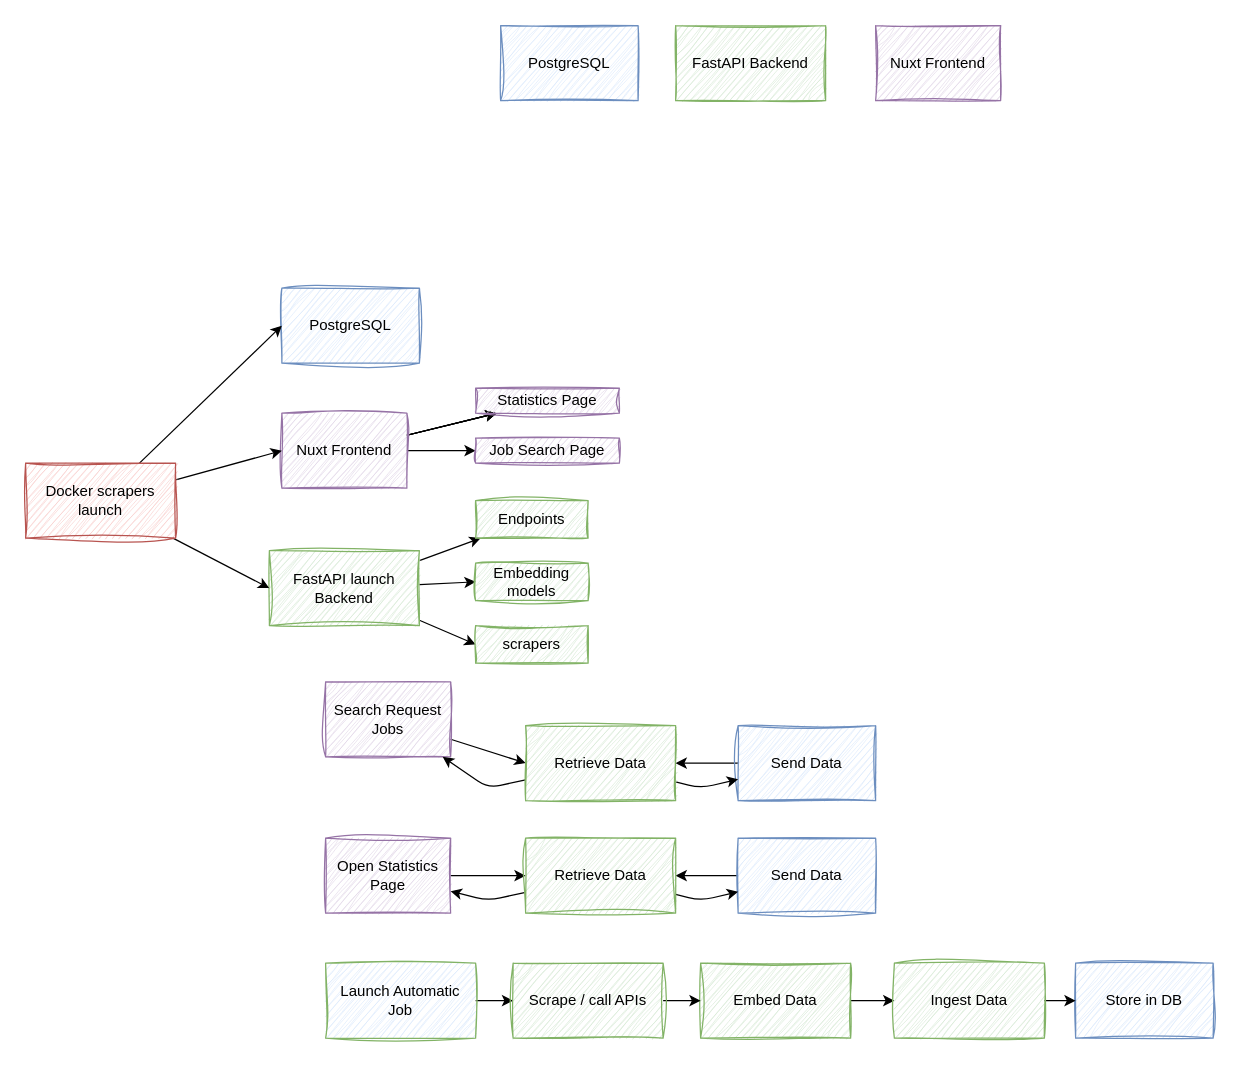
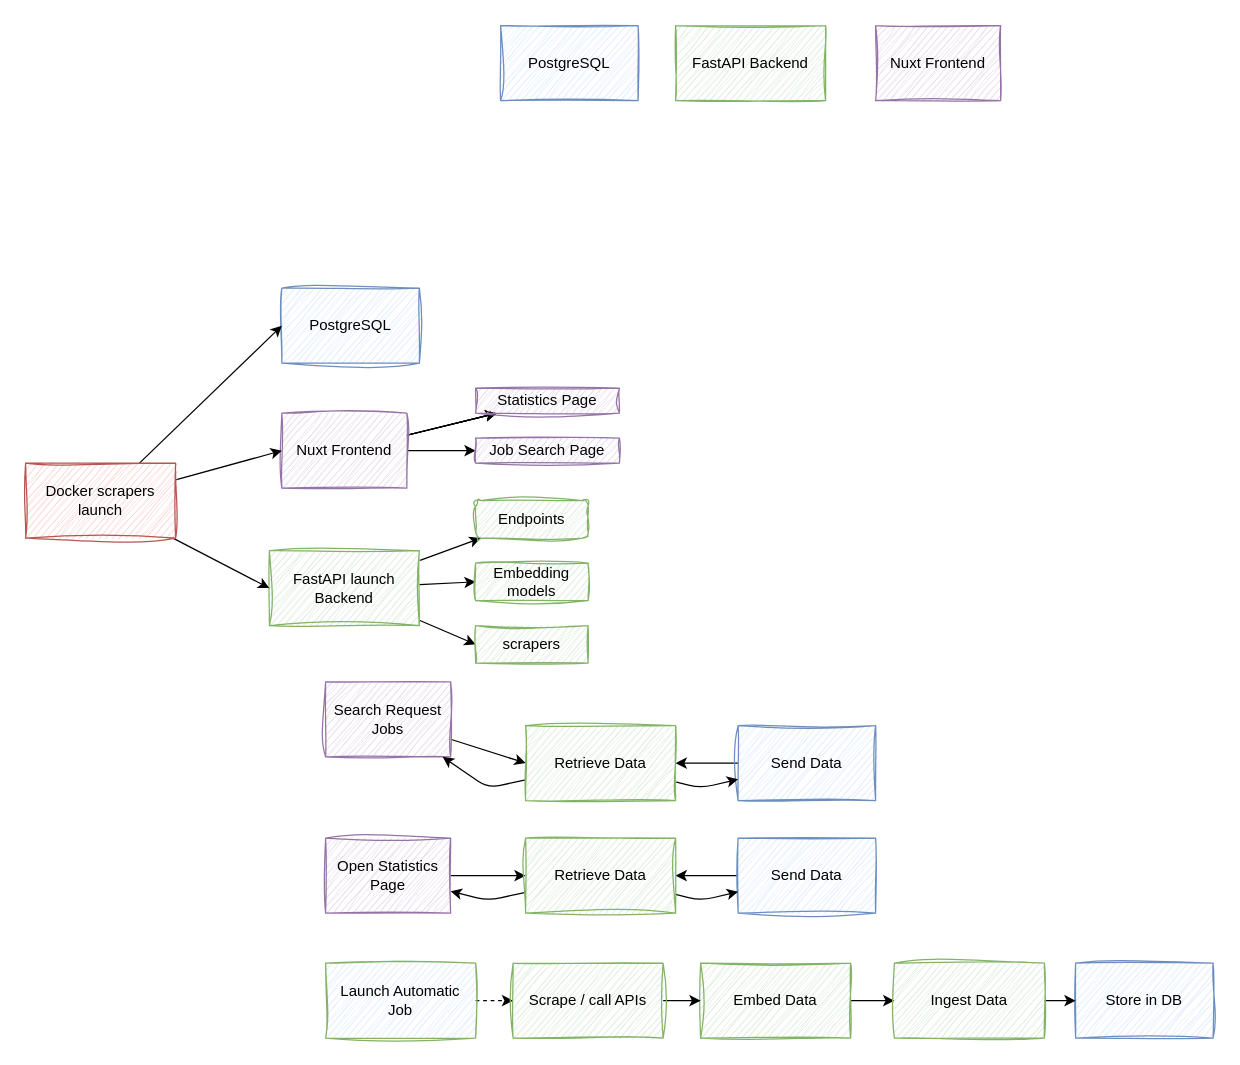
(532, 519) -> (532, 519)
(491, 1001) -> (491, 1001)
